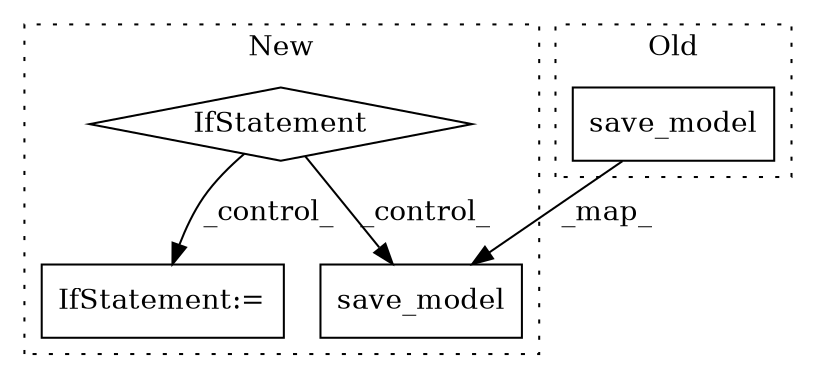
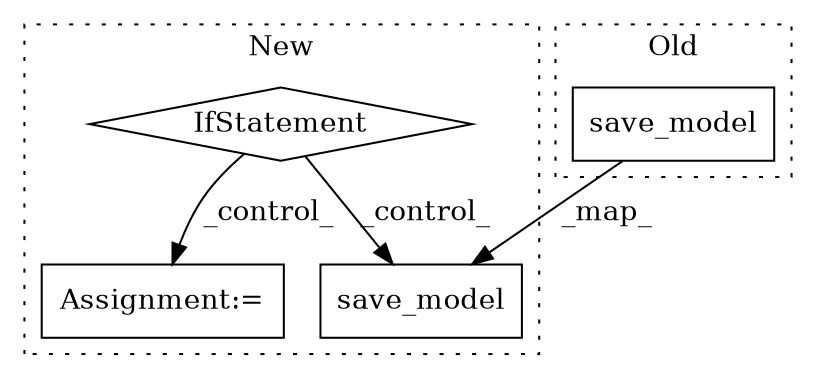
(163, 301) -> (163, 301)
